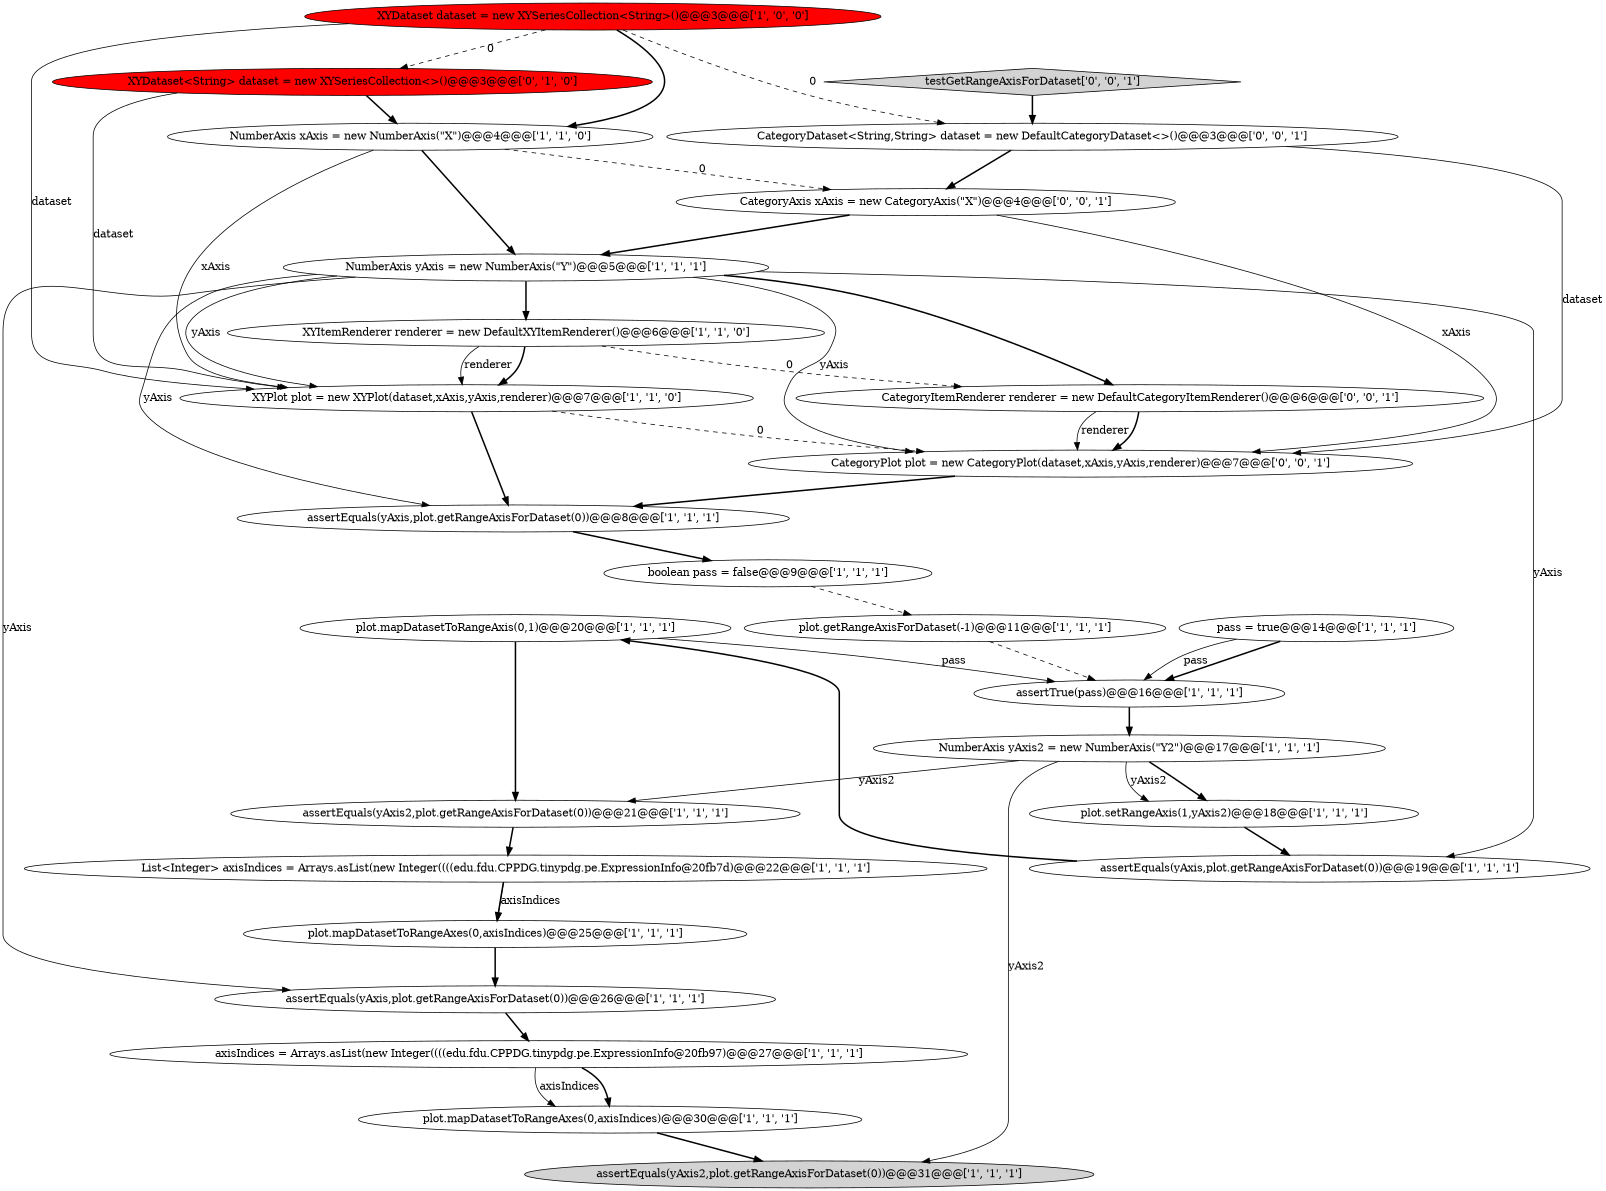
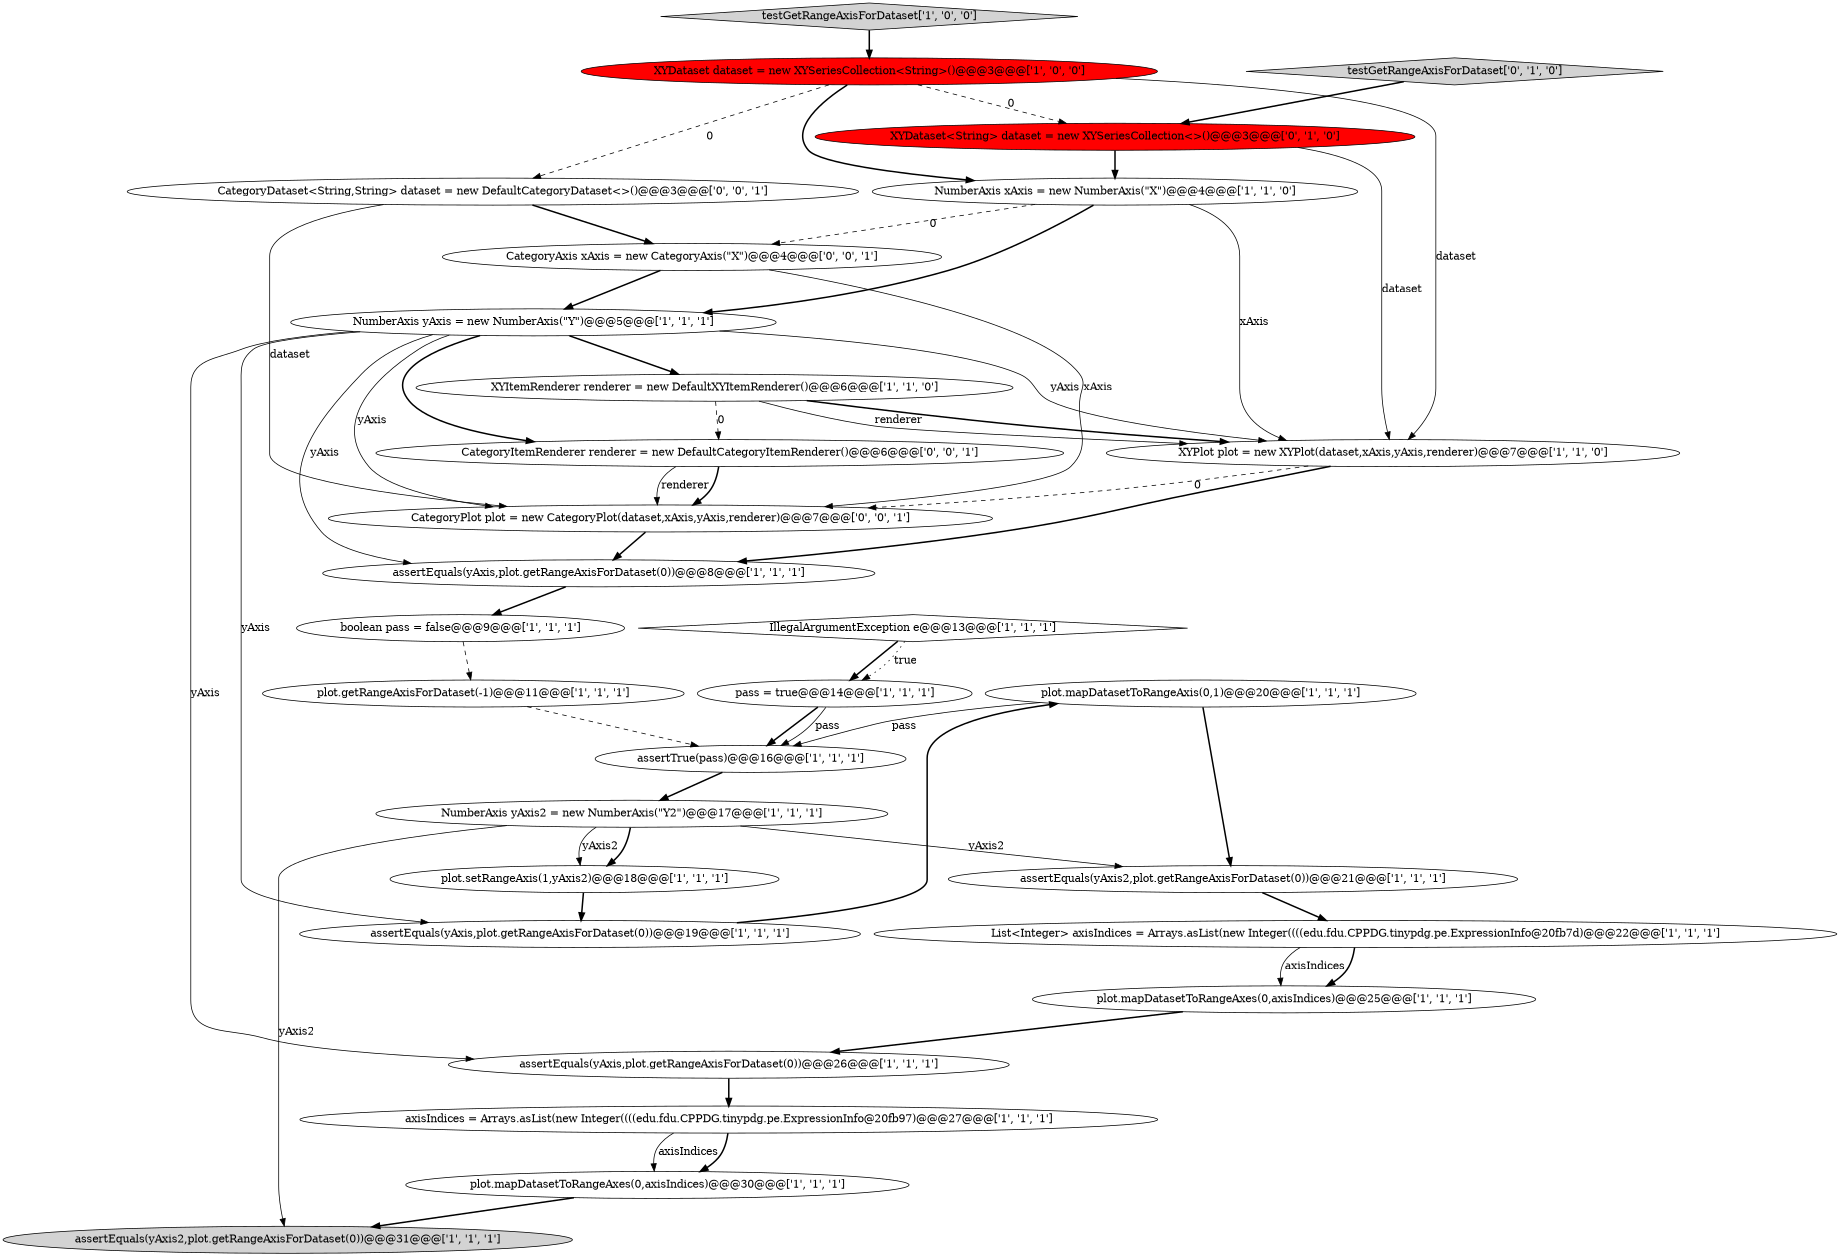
none -> (869, 17)
none -> (1455, 71)
(1032, 82) -> none
none -> (913, 628)
